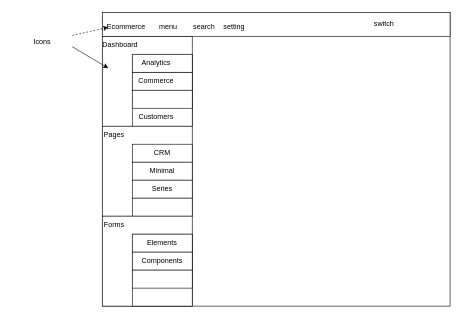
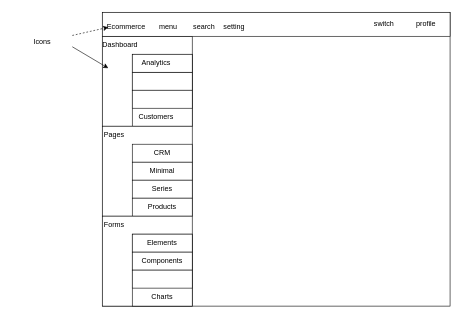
none -> (426, 24)
(156, 81) -> none
none -> (162, 207)
none -> (162, 297)
